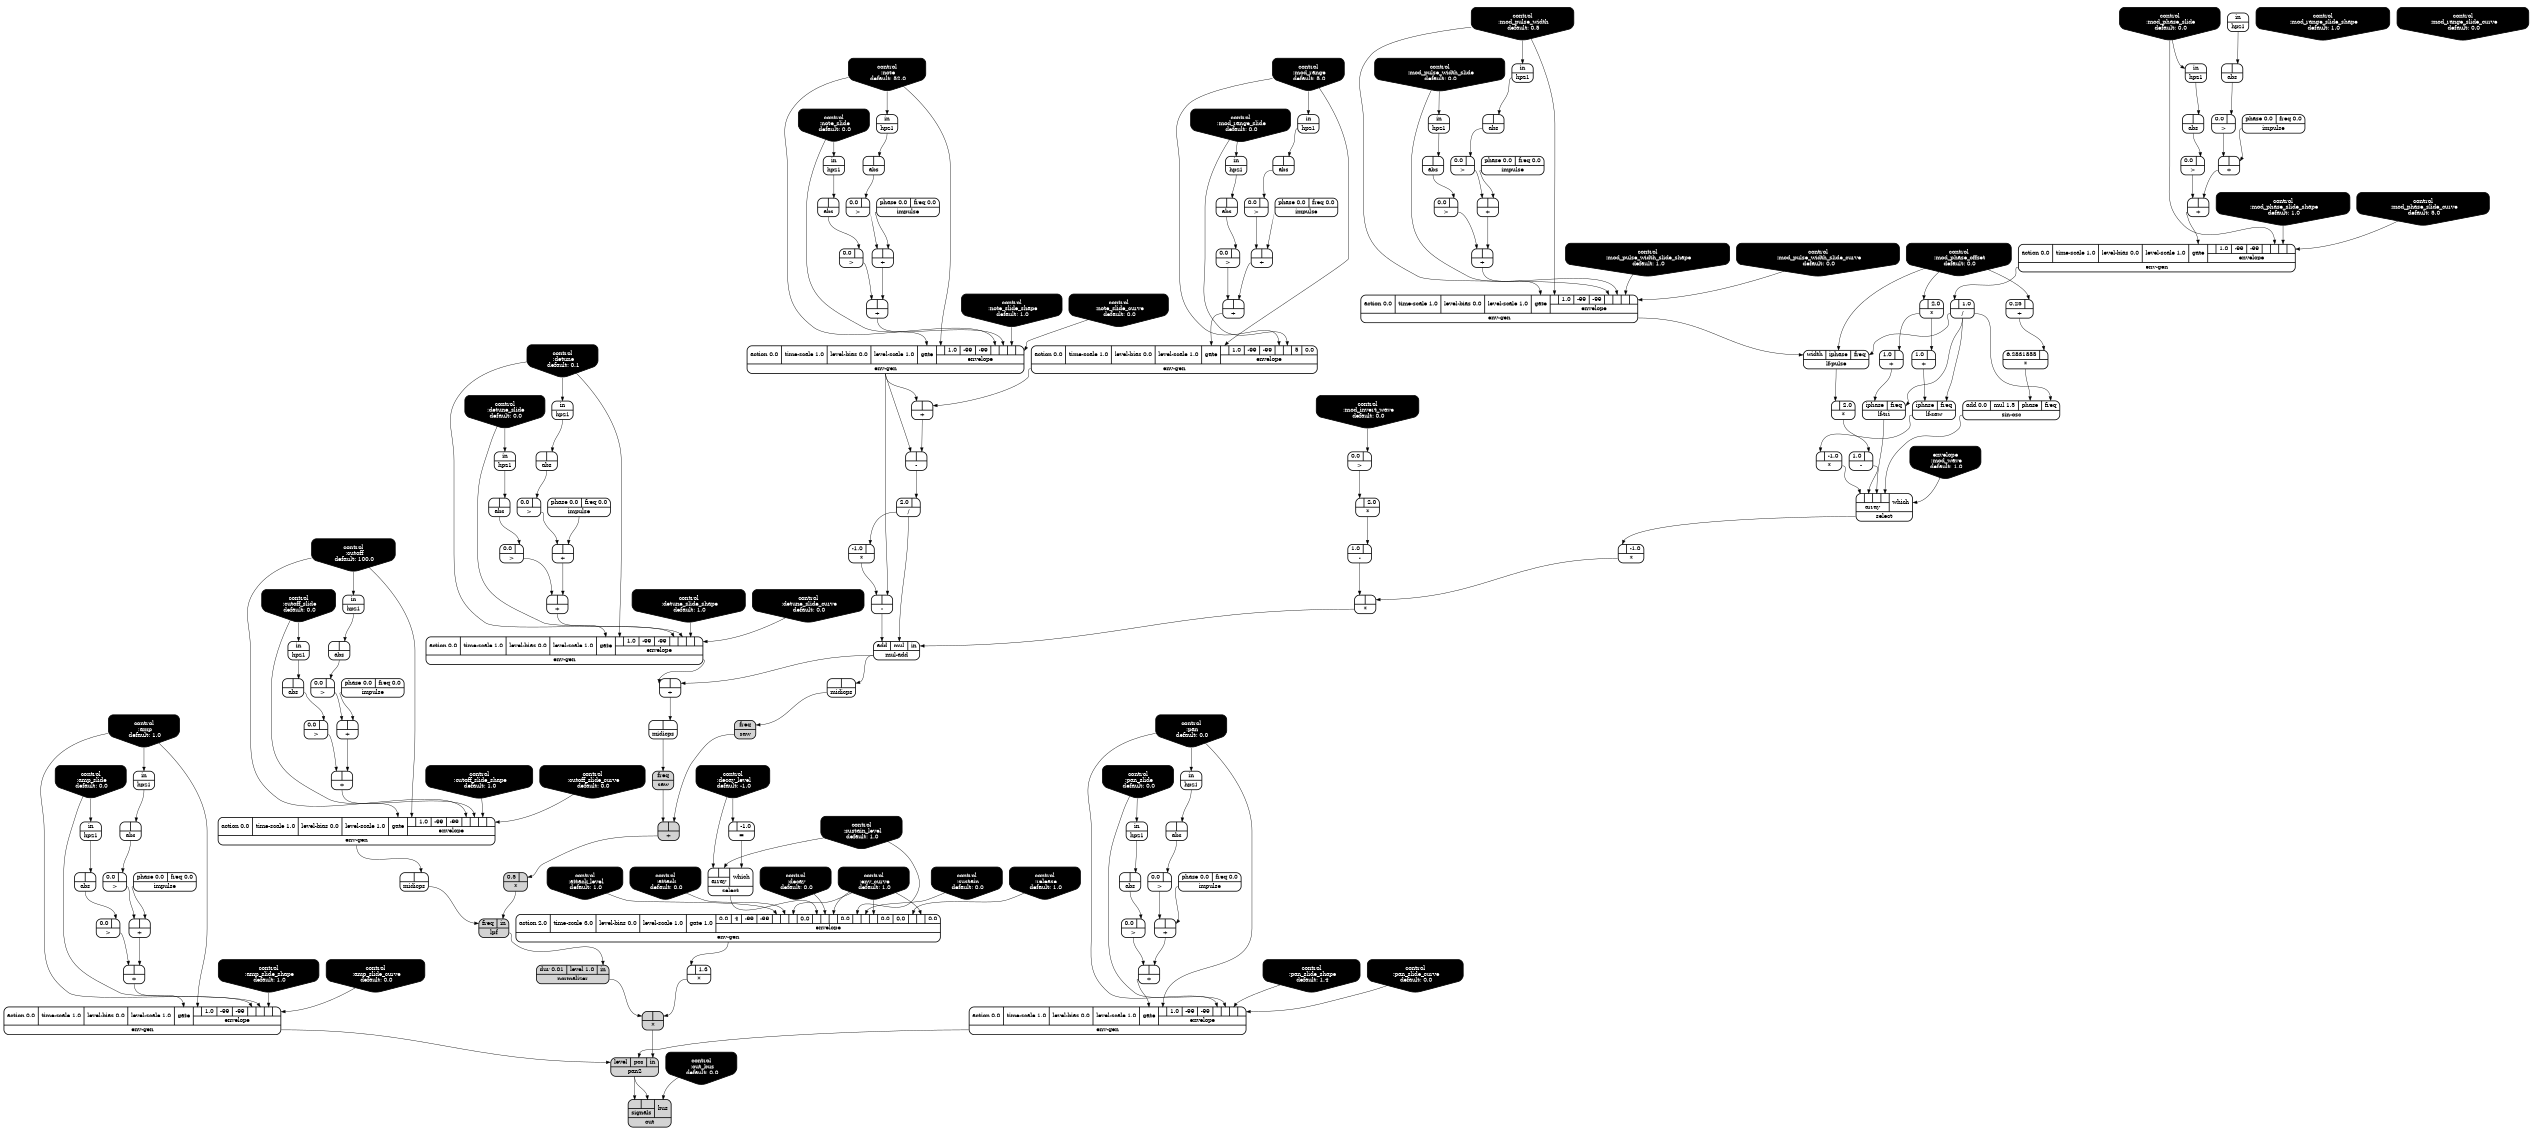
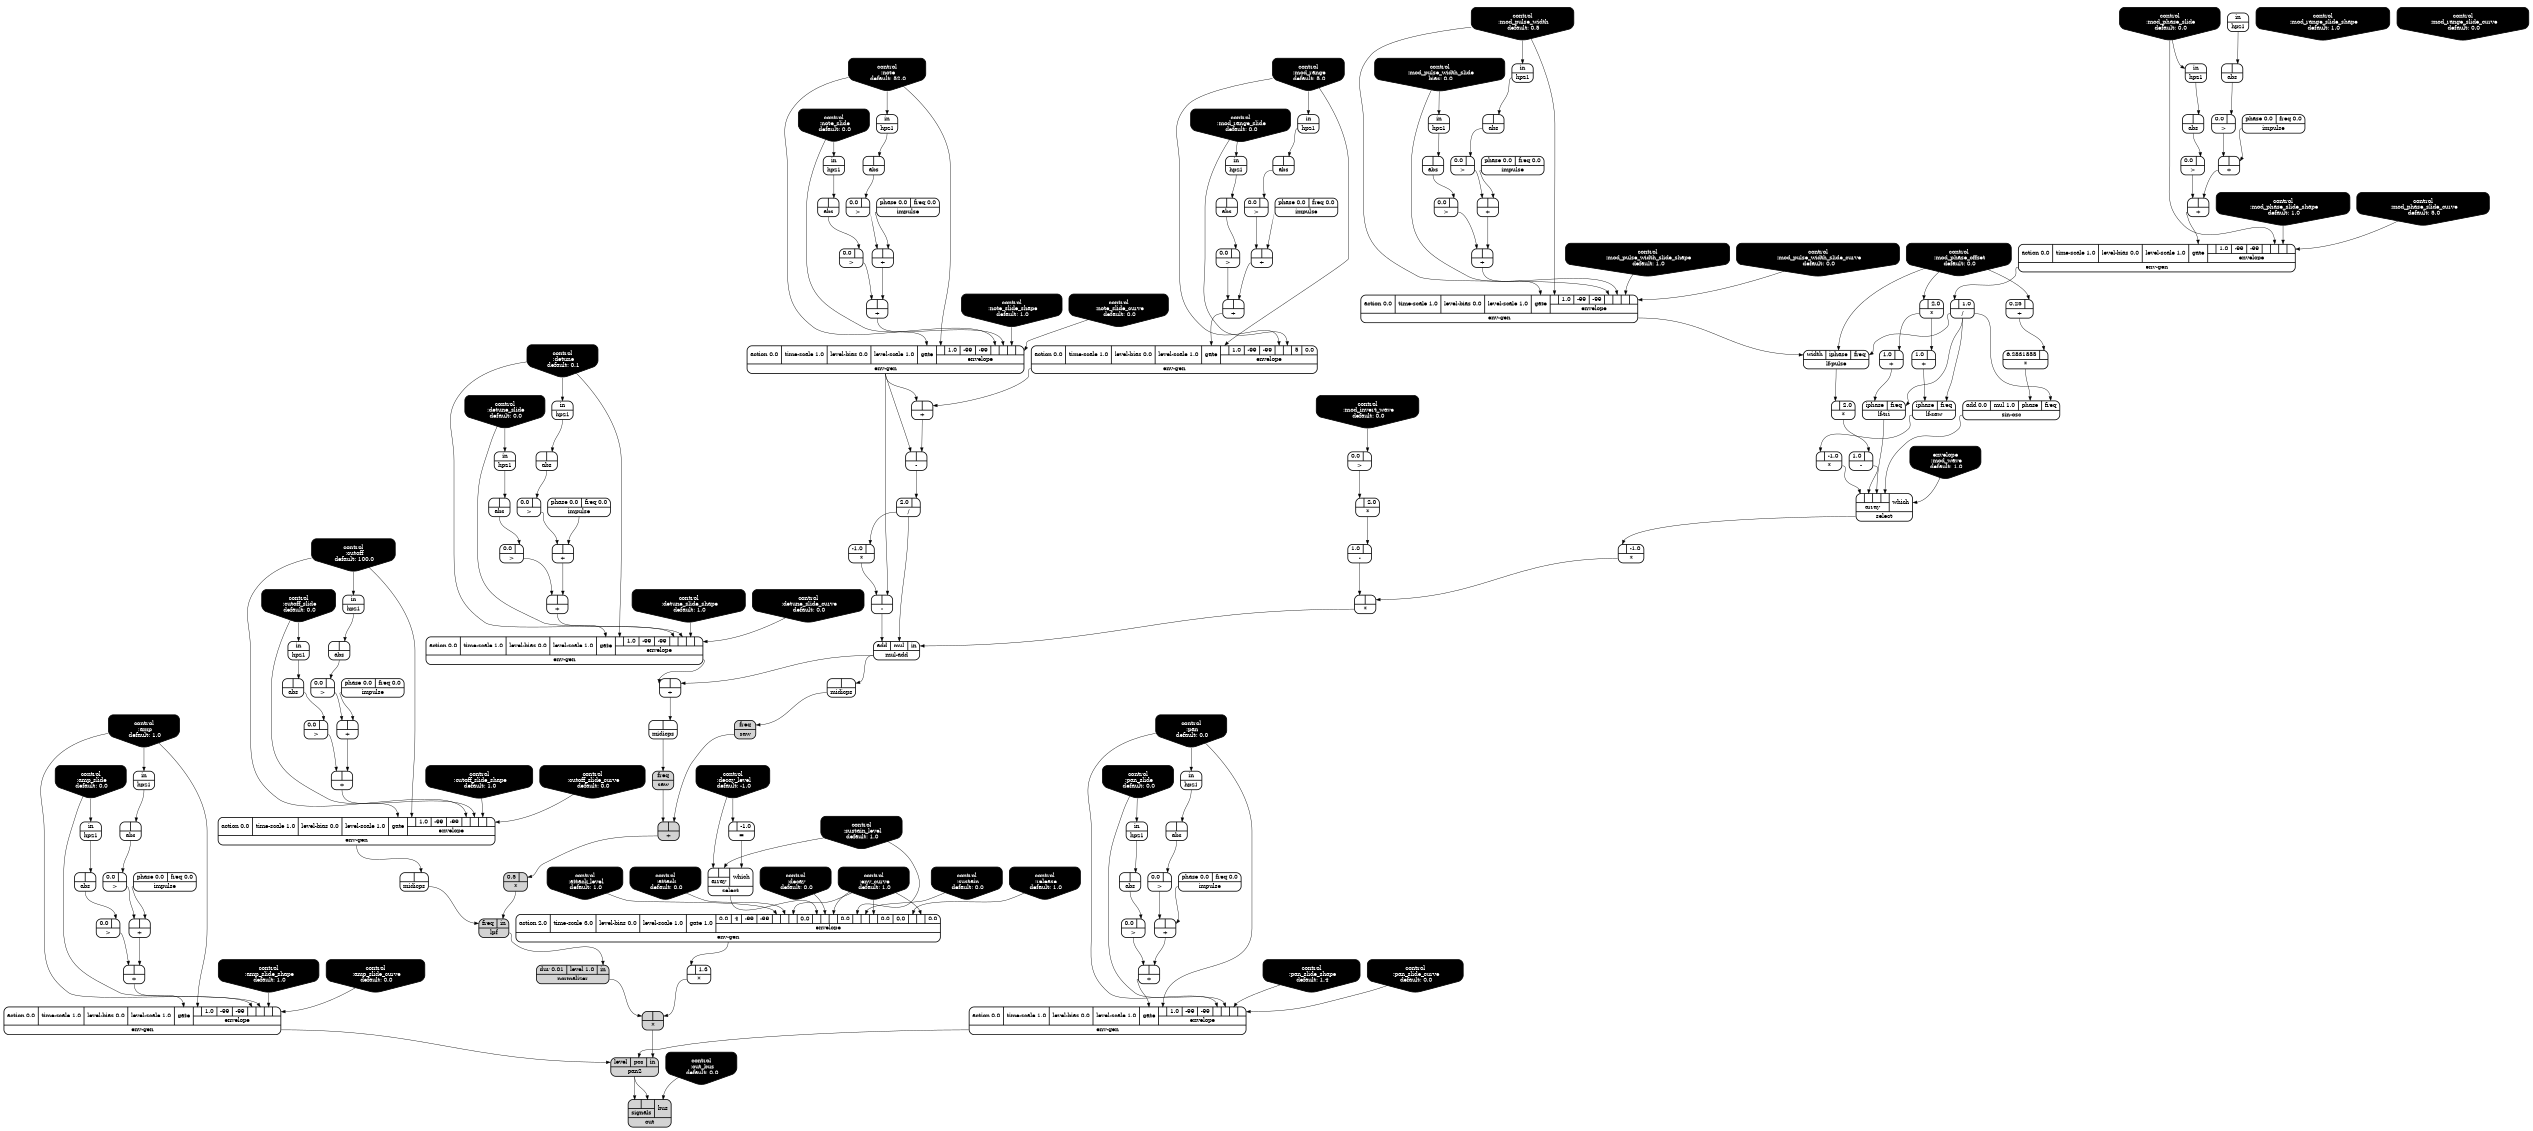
(1440, 73) -> (1440, 73)
(2004, 405) -> (2004, 405)
